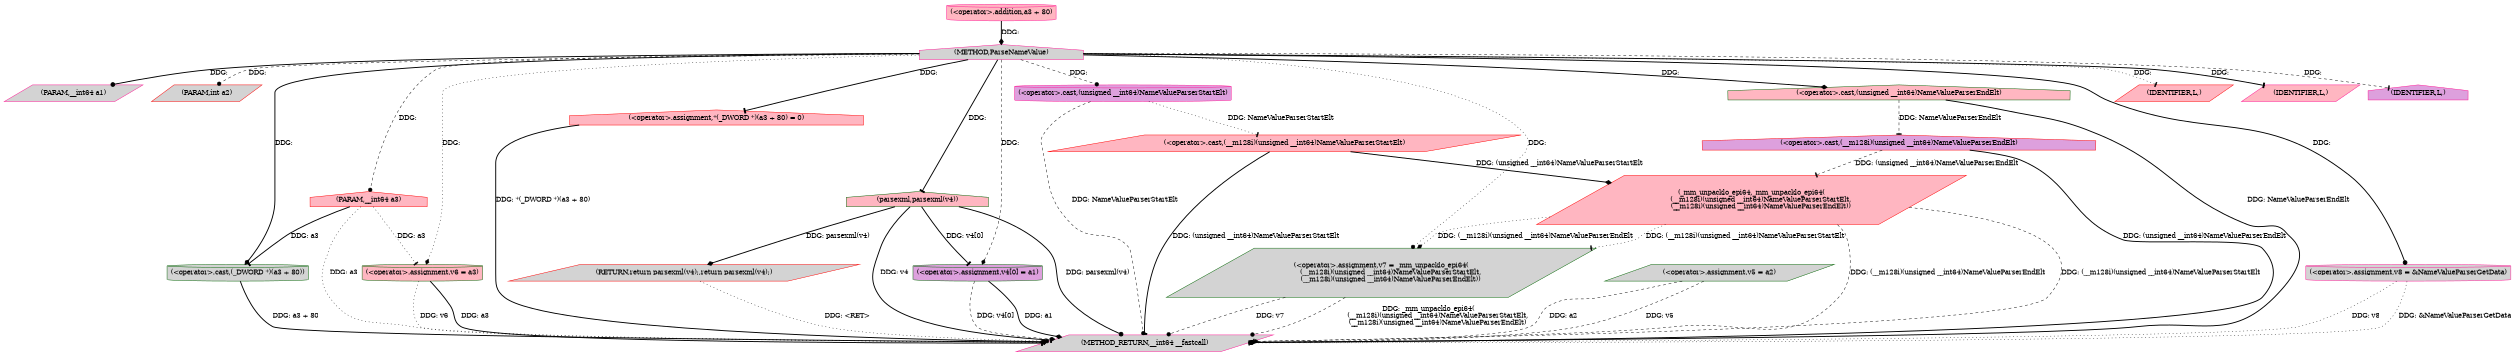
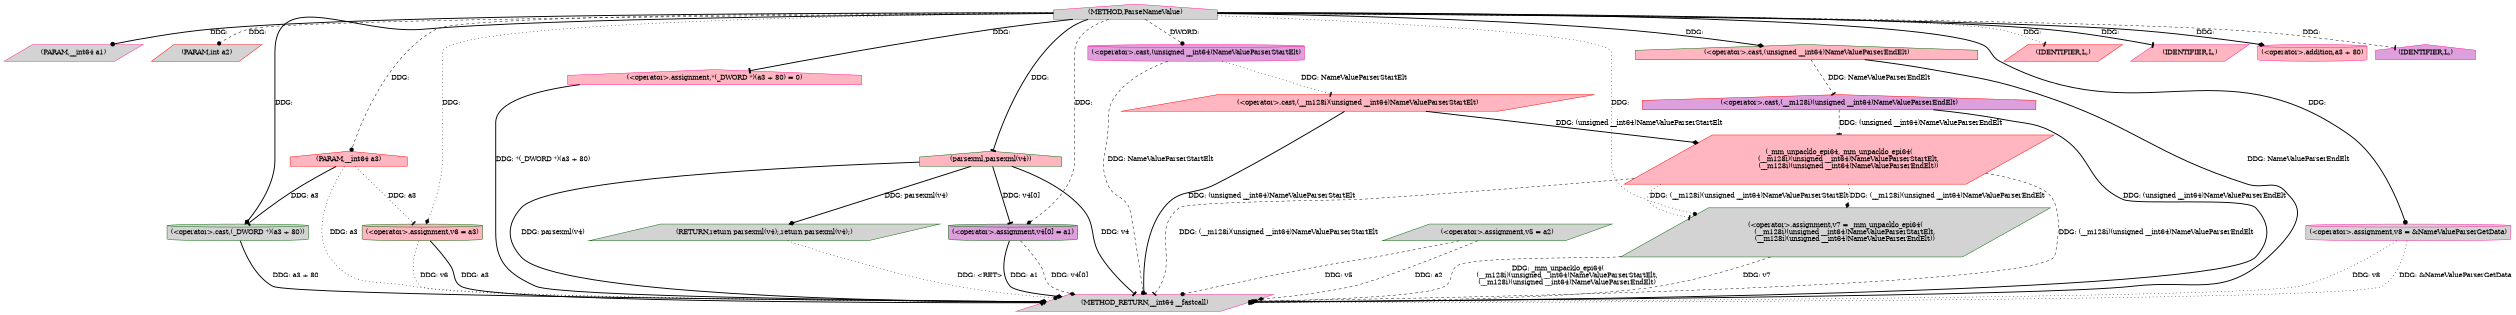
(1001, 30) -> (1738, 18)
(1080, 73) -> (1186, 33)
(717, 118) -> (715, 78)
(684, 273) -> (764, 232)
